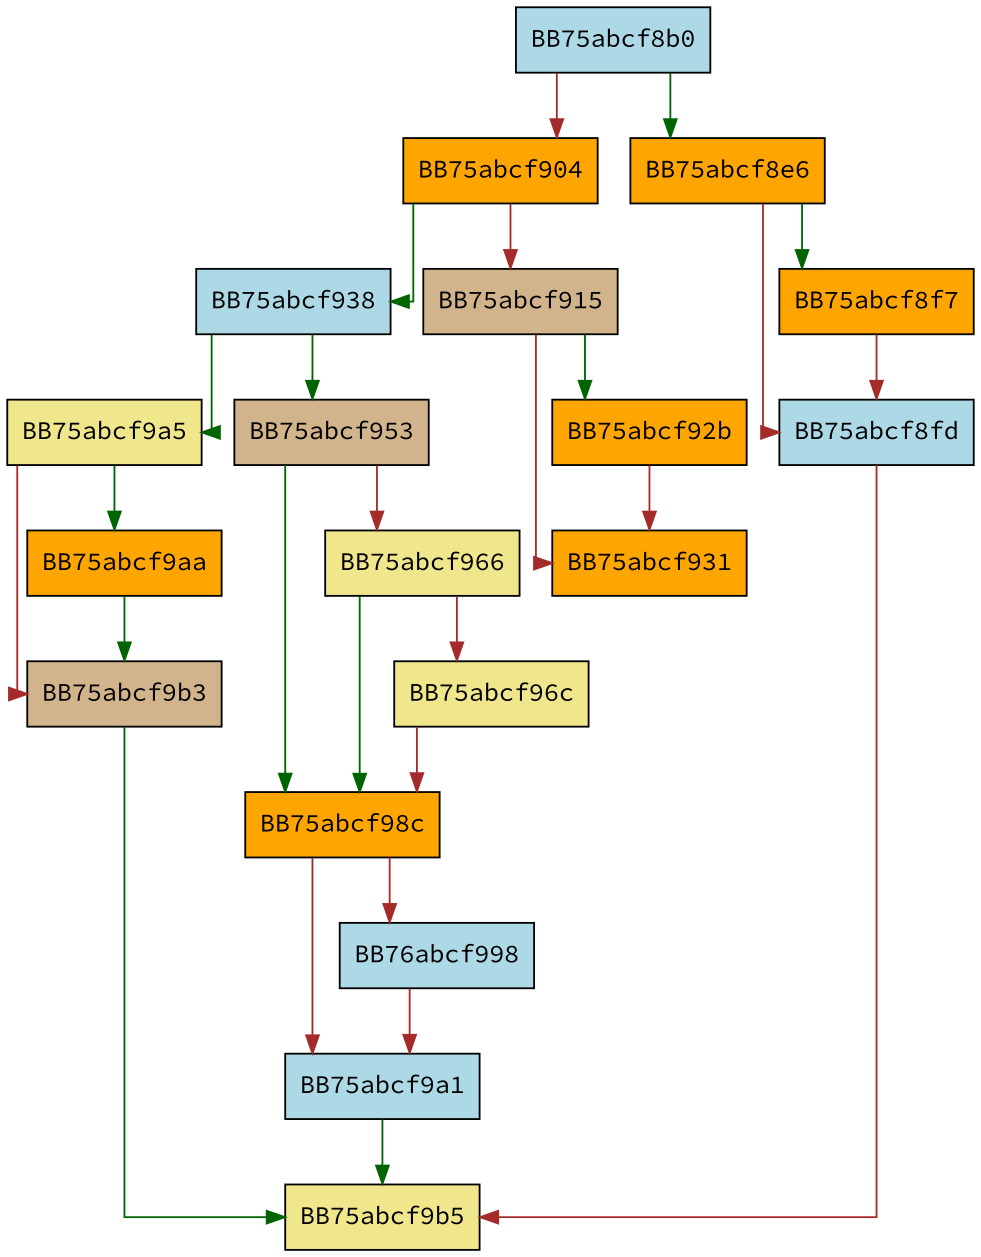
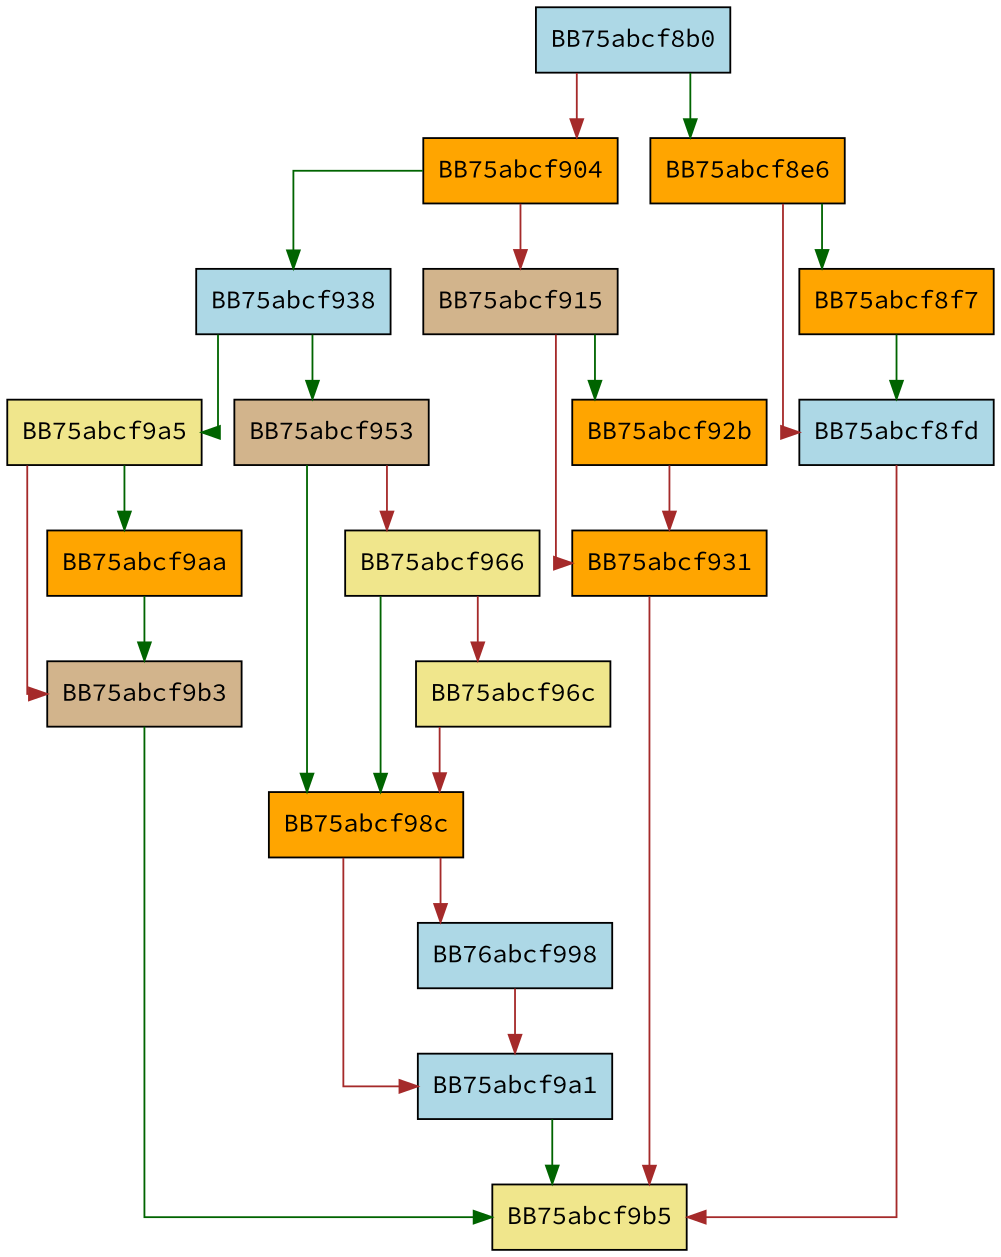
(877, 358) -> (897, 358)
none -> (649, 881)
